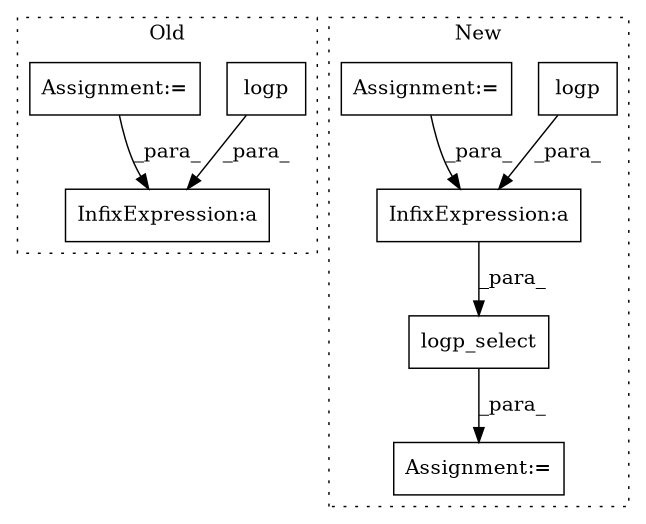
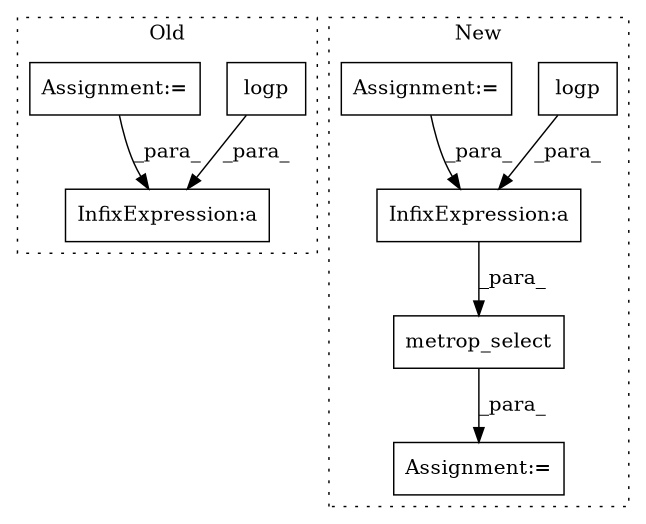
(479, 342) -> (479, 342)
